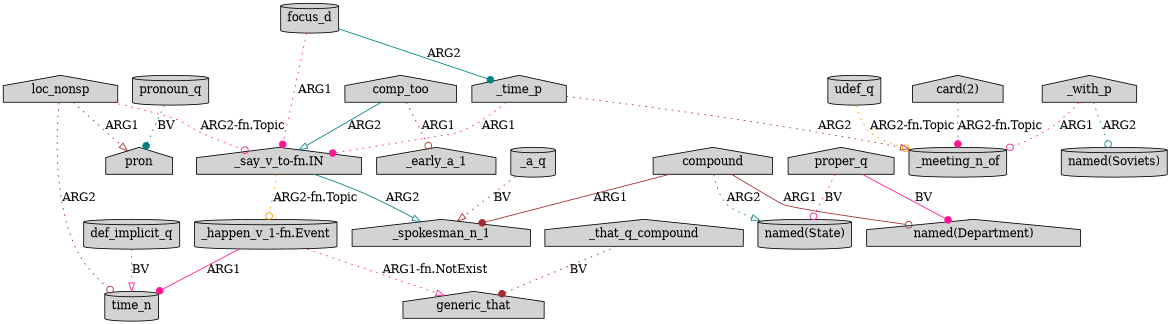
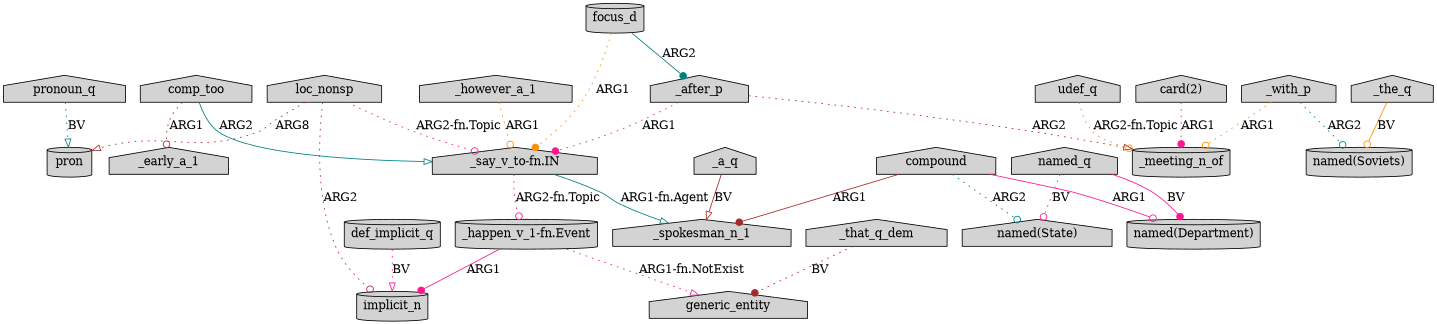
(295, 87) -> (585, 96)
(171, 90) -> (64, 90)
none -> (496, 90)
(519, 90) -> (699, 90)
(854, 90) -> (1078, 90)
none -> (1392, 90)
(156, 124) -> (67, 121)
(122, 126) -> (293, 126)
(1000, 126) -> (1198, 126)
(1049, 129) -> (1240, 123)
(139, 162) -> (69, 162)
(533, 162) -> (725, 162)
(841, 162) -> (1064, 162)
(273, 194) -> (514, 194)
(490, 196) -> (715, 193)
(403, 198) -> (665, 198)
(725, 203) -> (983, 196)
(810, 210) -> (1071, 192)
(644, 234) -> (877, 234)
(805, 234) -> (1037, 234)
(974, 234) -> (1194, 234)
(132, 306) -> (392, 306)
(474, 306) -> (728, 306)
